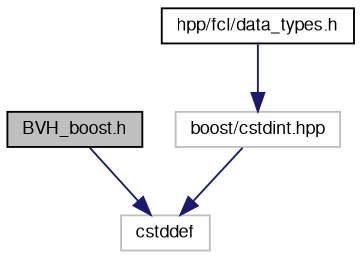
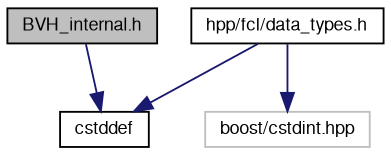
(75, 129) -> (82, 26)
(218, 174) -> (204, 73)
(165, 233) -> (104, 129)
